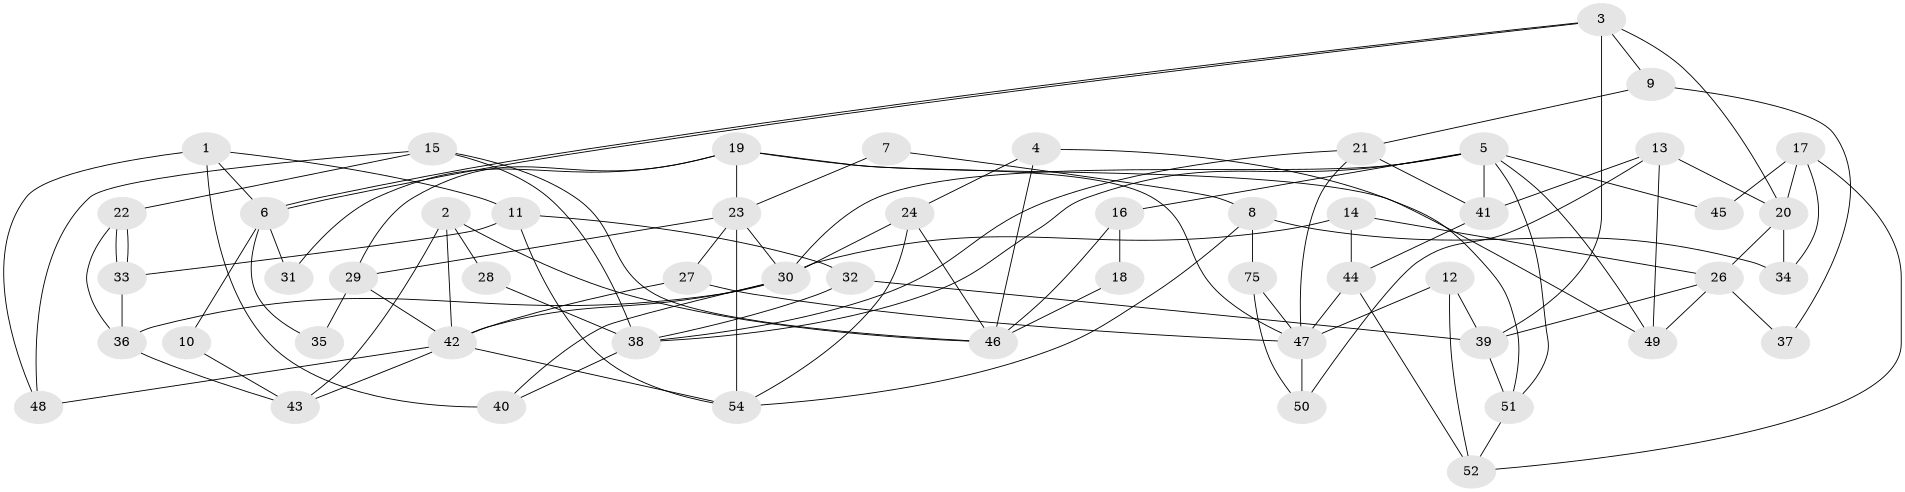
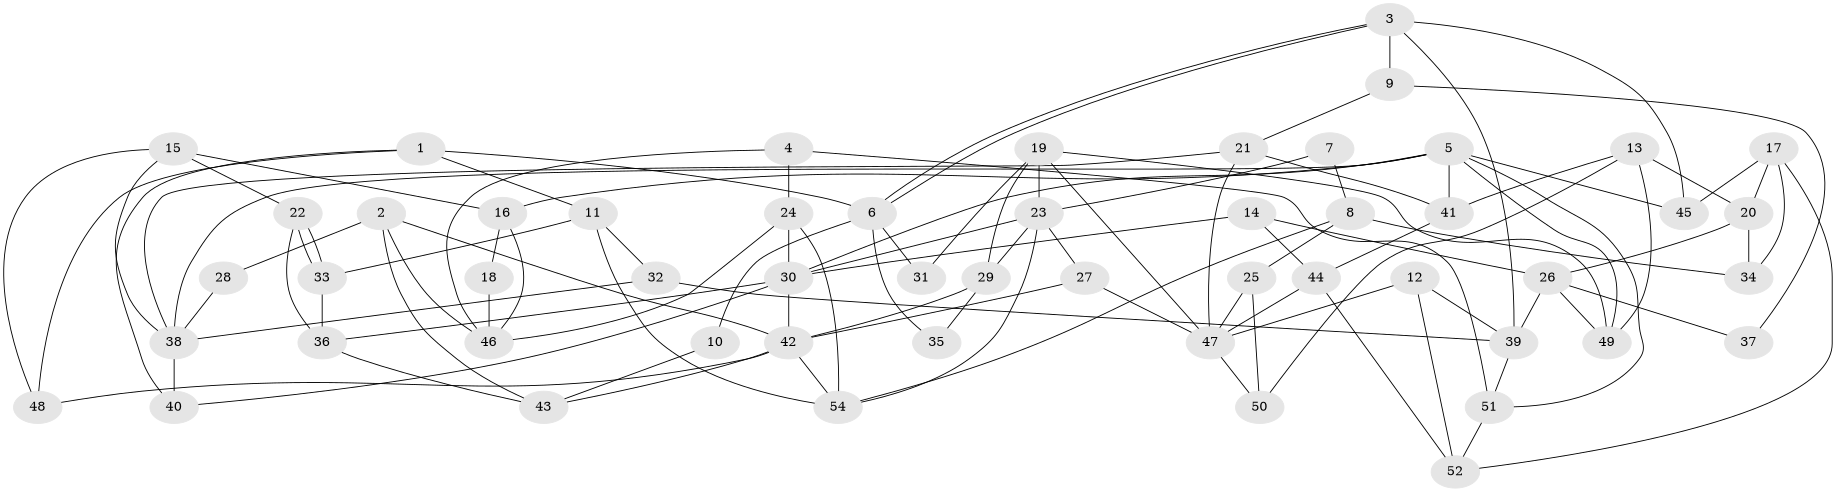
(1713, 100) -> (1586, 62)
(1253, 278) -> (1252, 278)
(658, 295) -> (373, 188)
